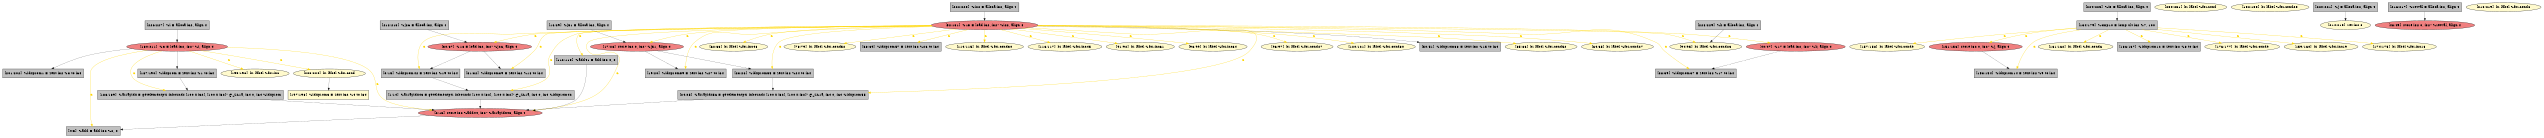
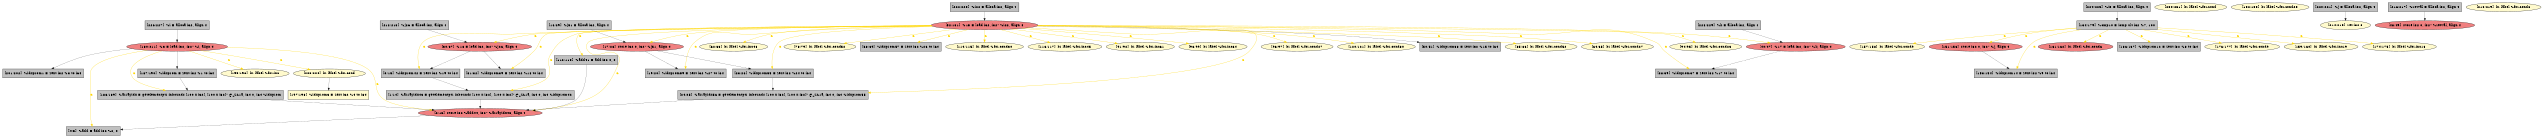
(1718, 35) -> (1761, 36)
(2076, 47) -> (2076, 47)
